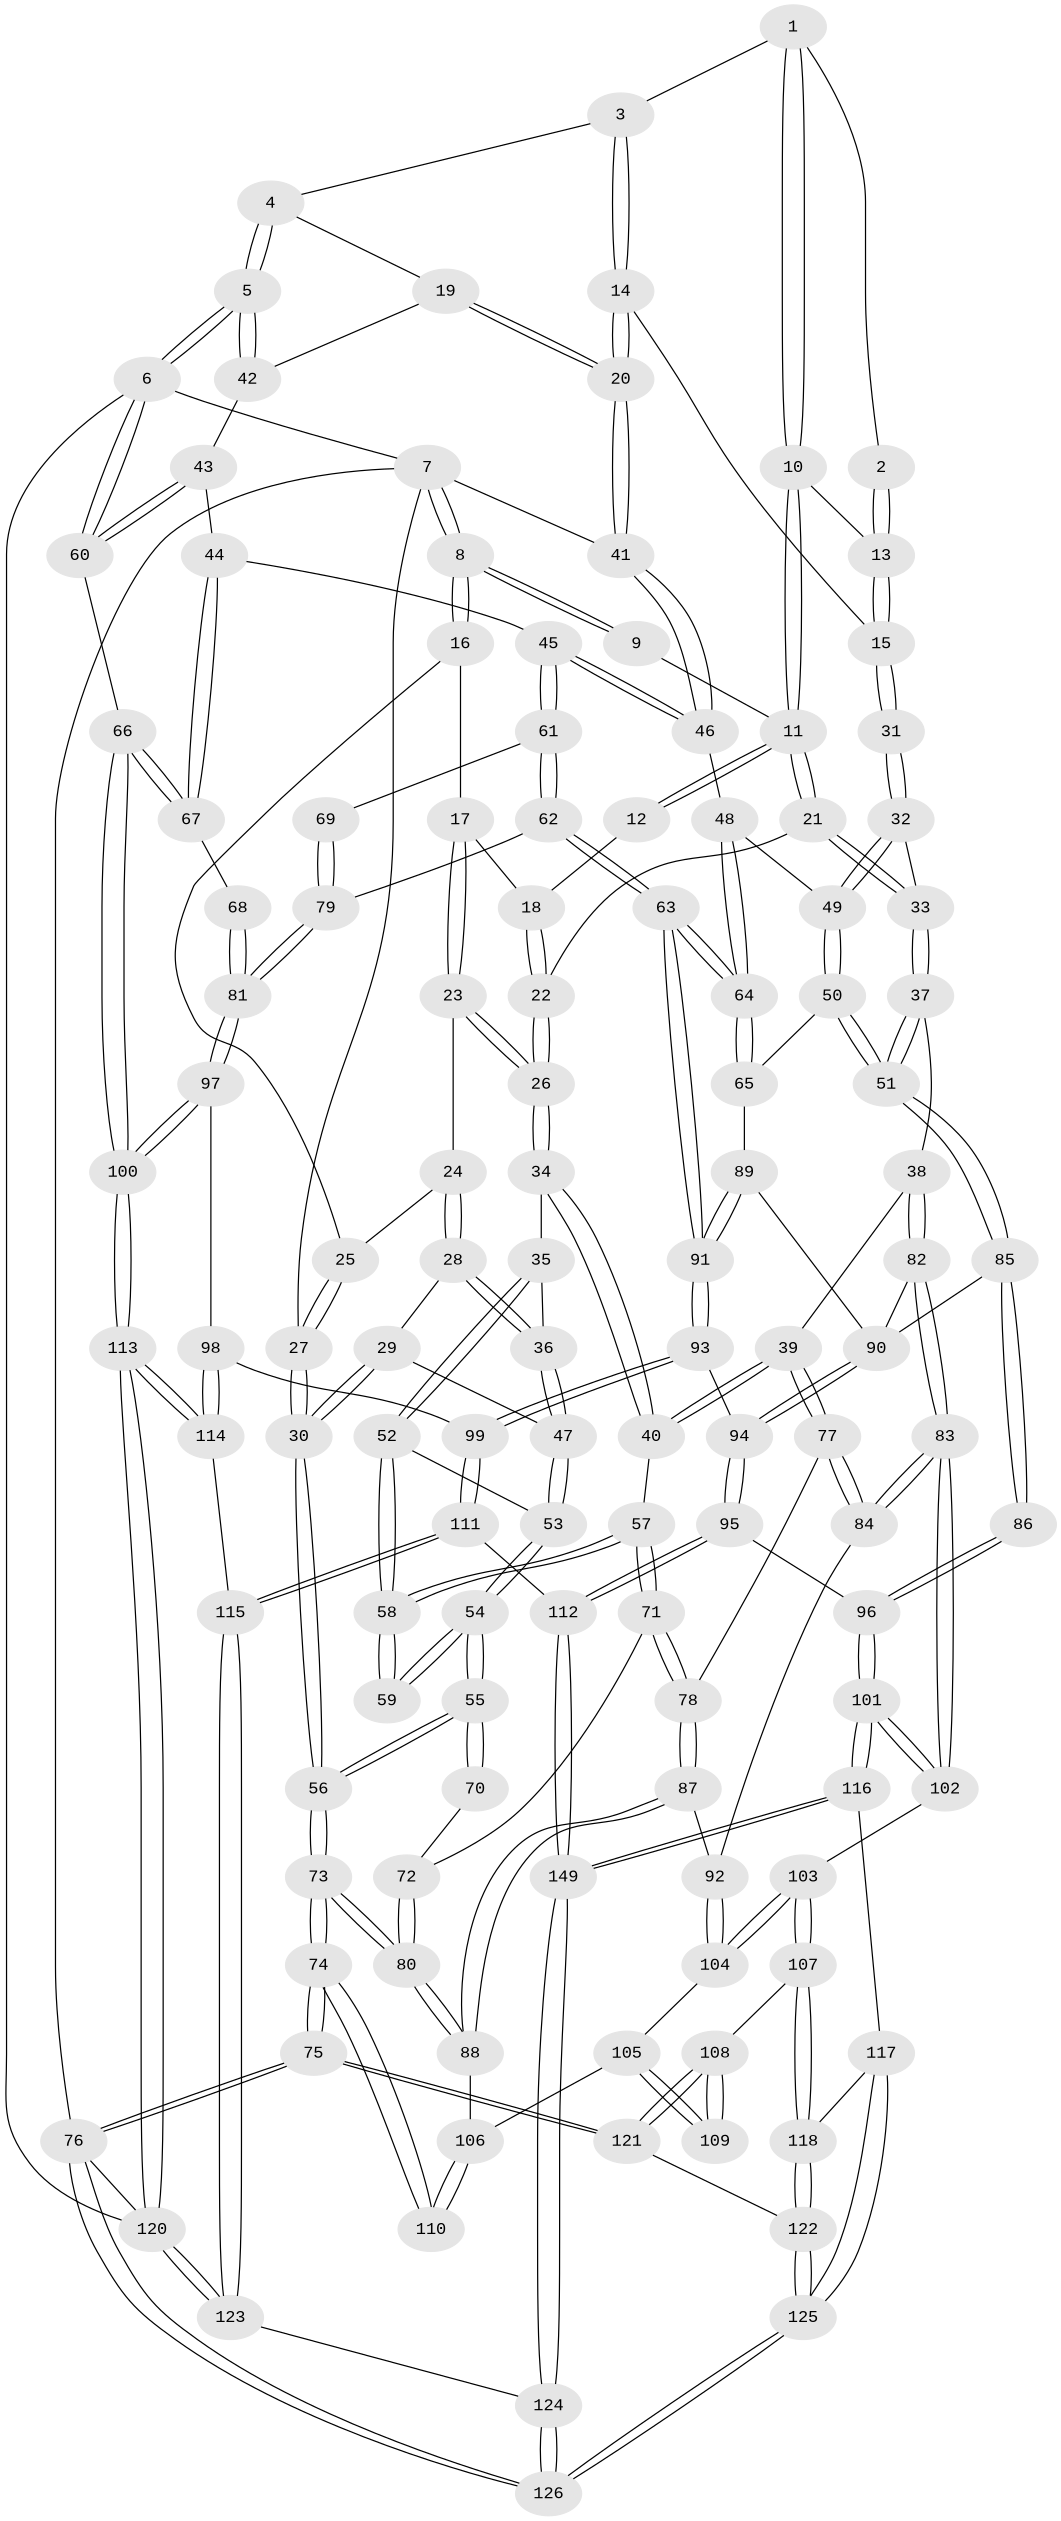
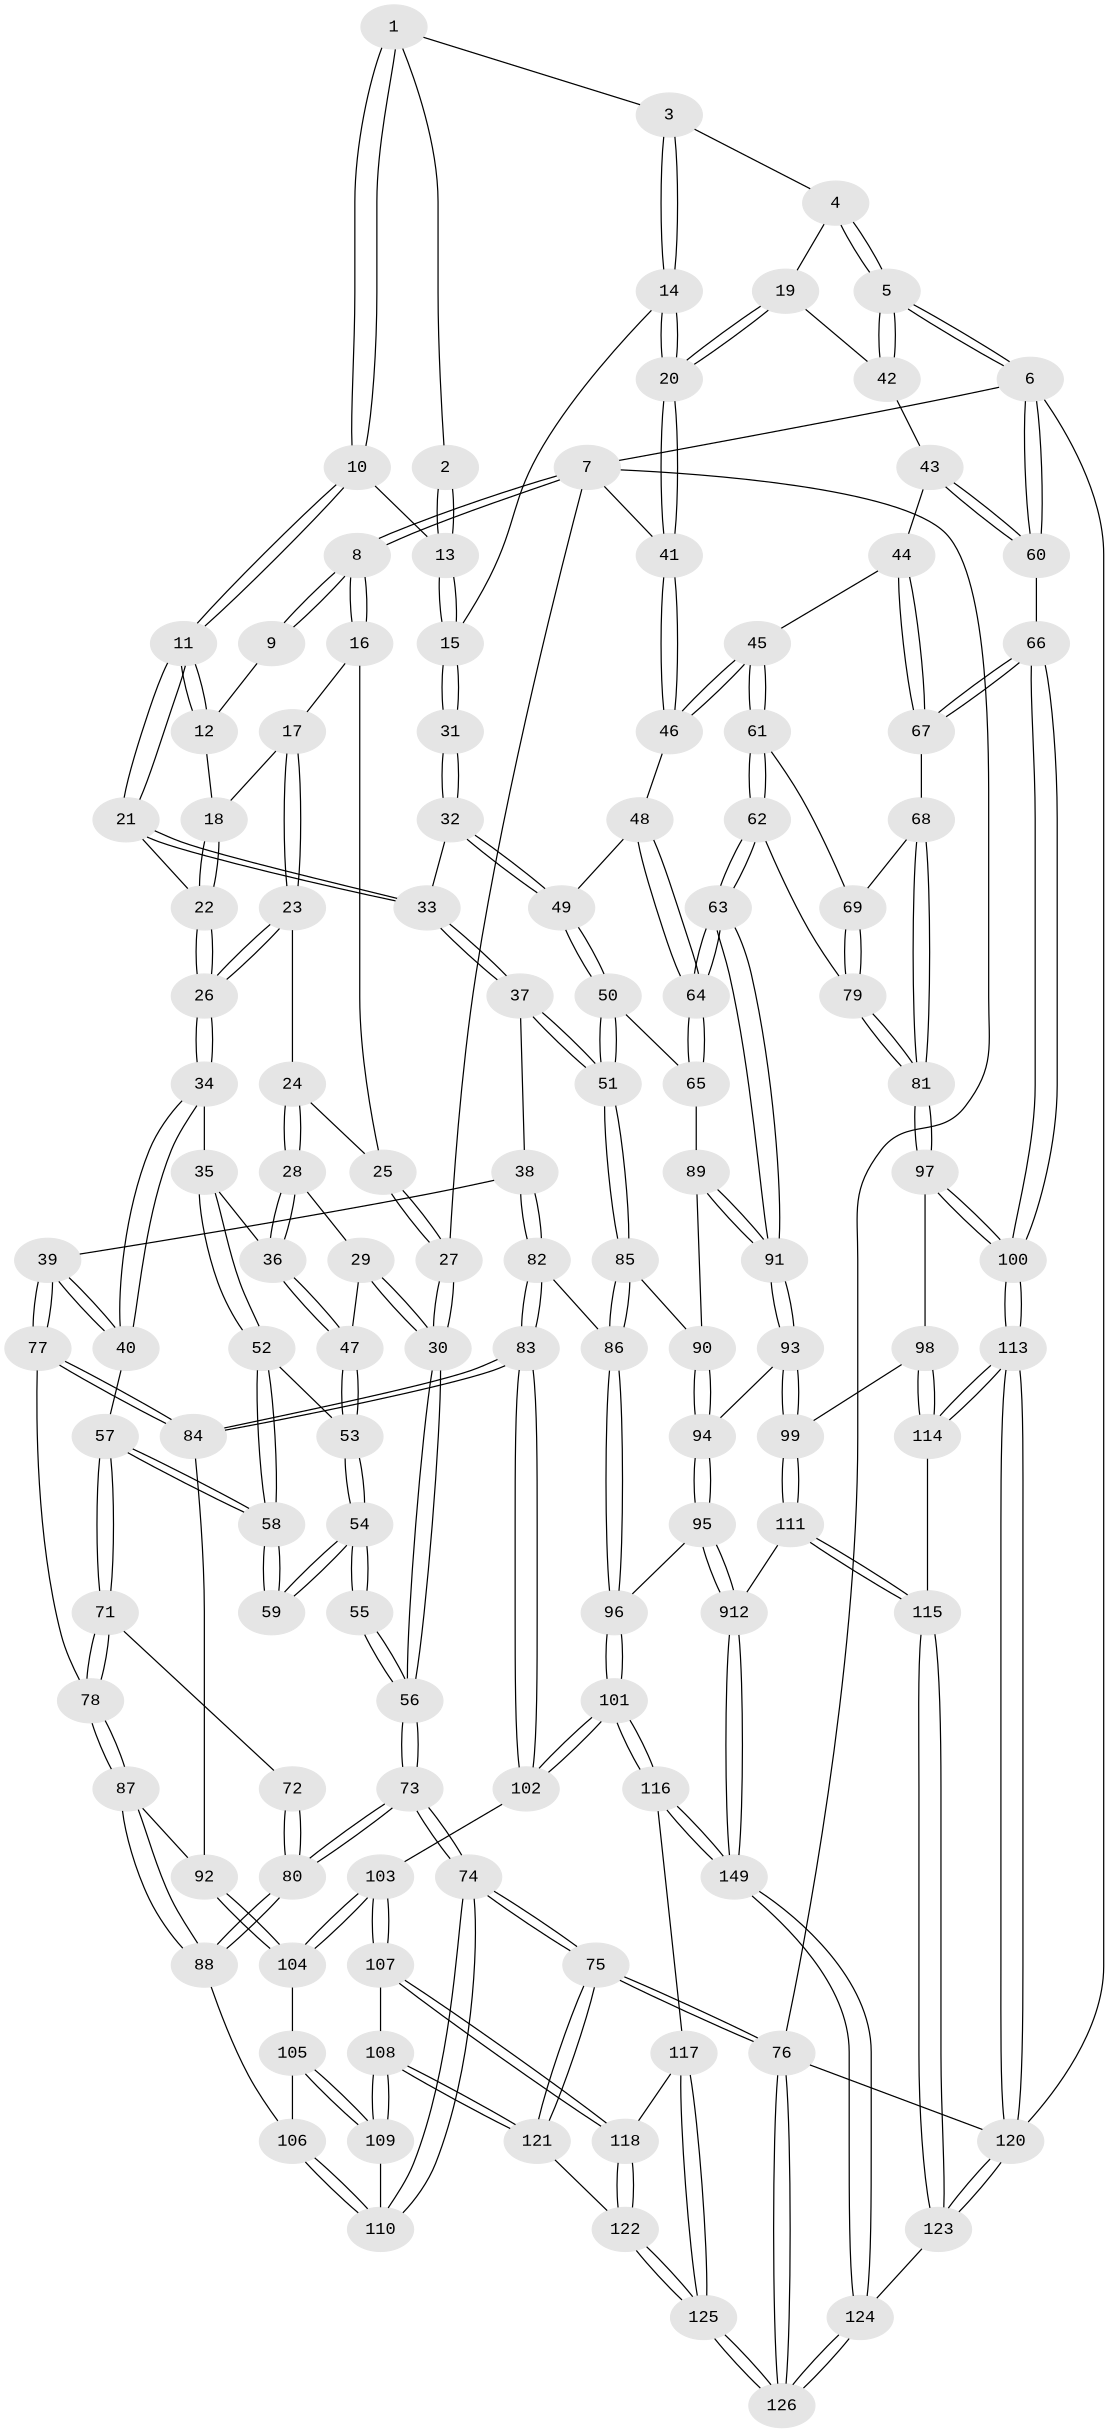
(720, 691) -> (238, 688)
none -> (887, 864)
(897, 1304) -> (576, 1304)
(563, 1613) -> (734, 1613)
(475, 1789) -> none
none -> (381, 2185)
